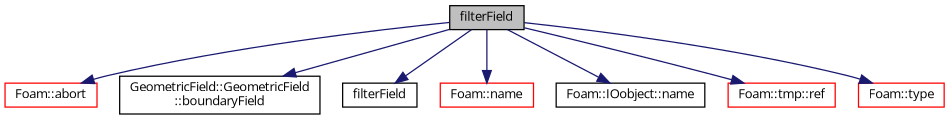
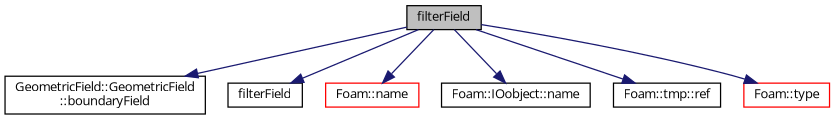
(51, 95) -> none
(782, 95) -> (667, 95)
